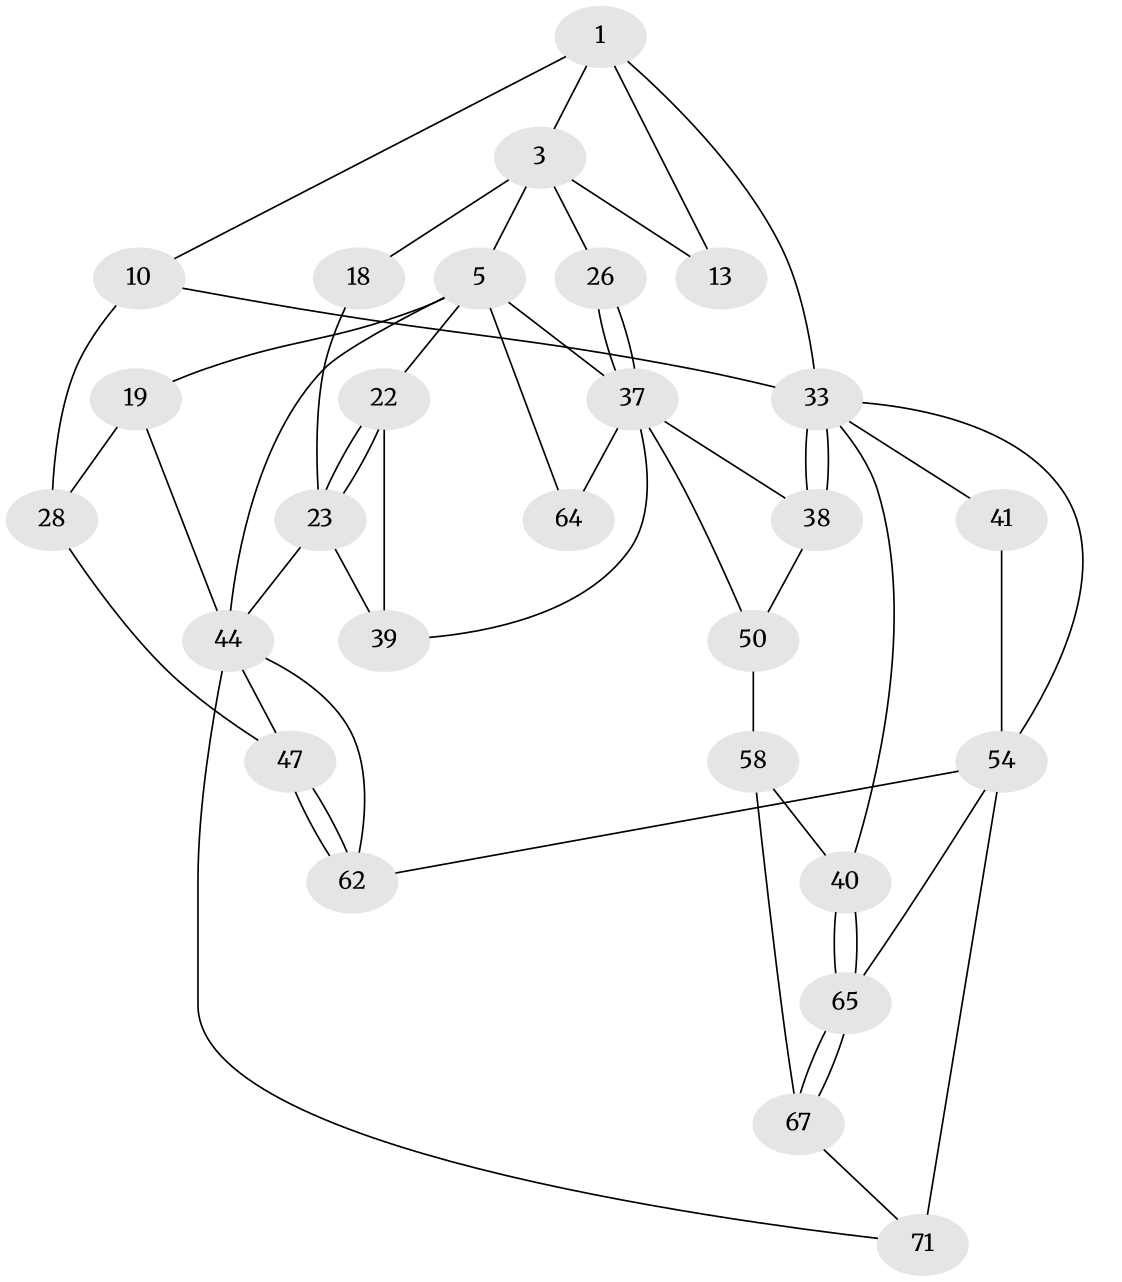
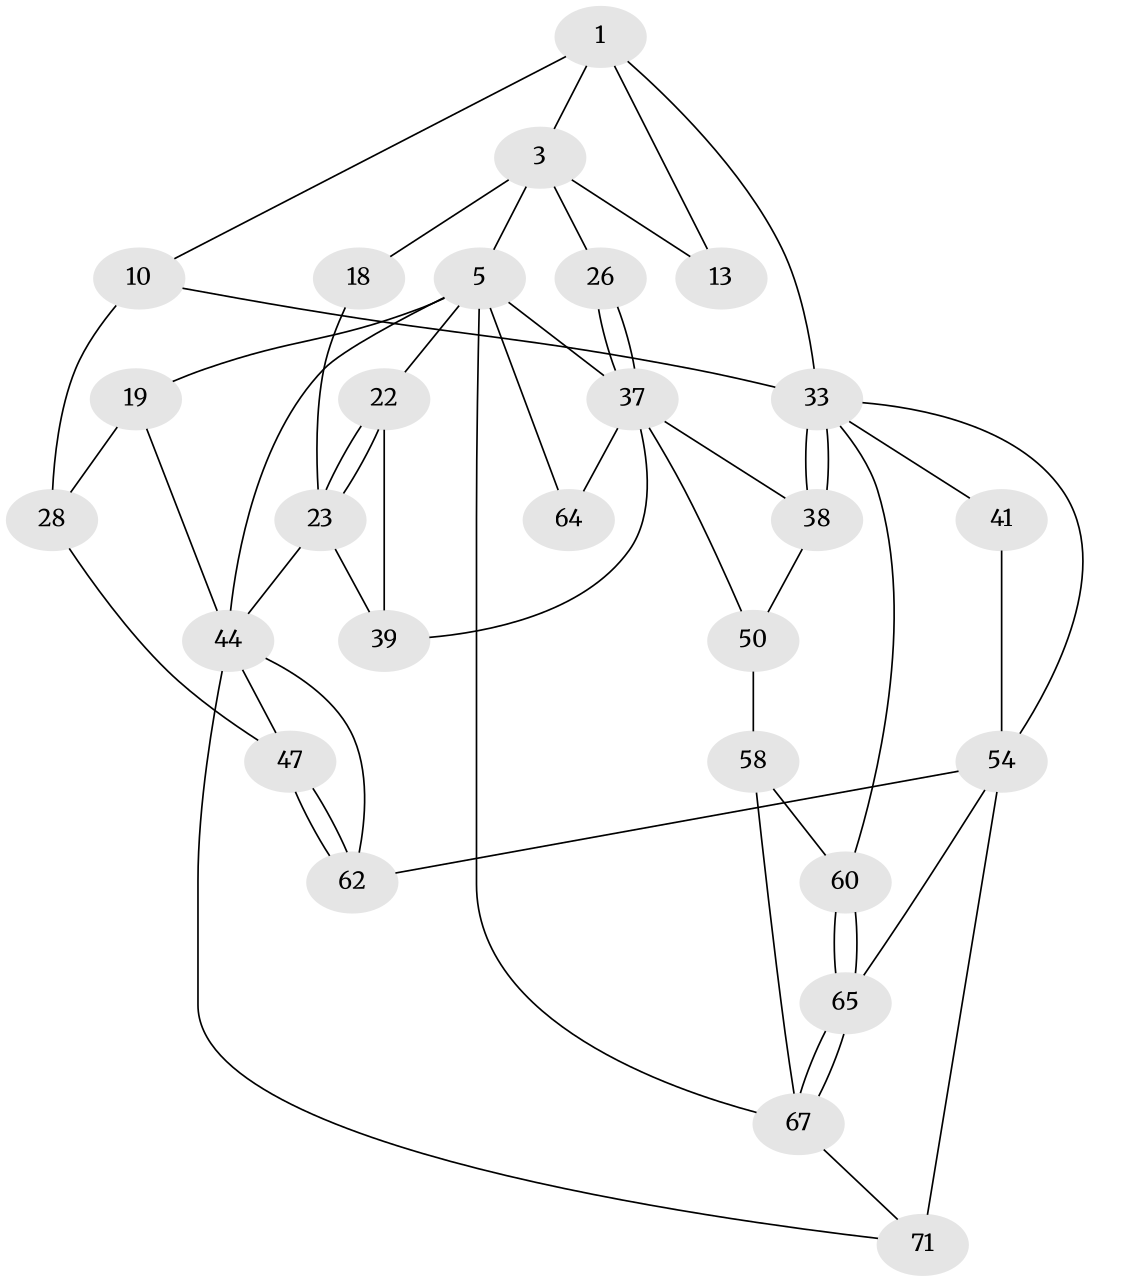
none -> (476, 789)
(846, 883) -> (846, 883)
